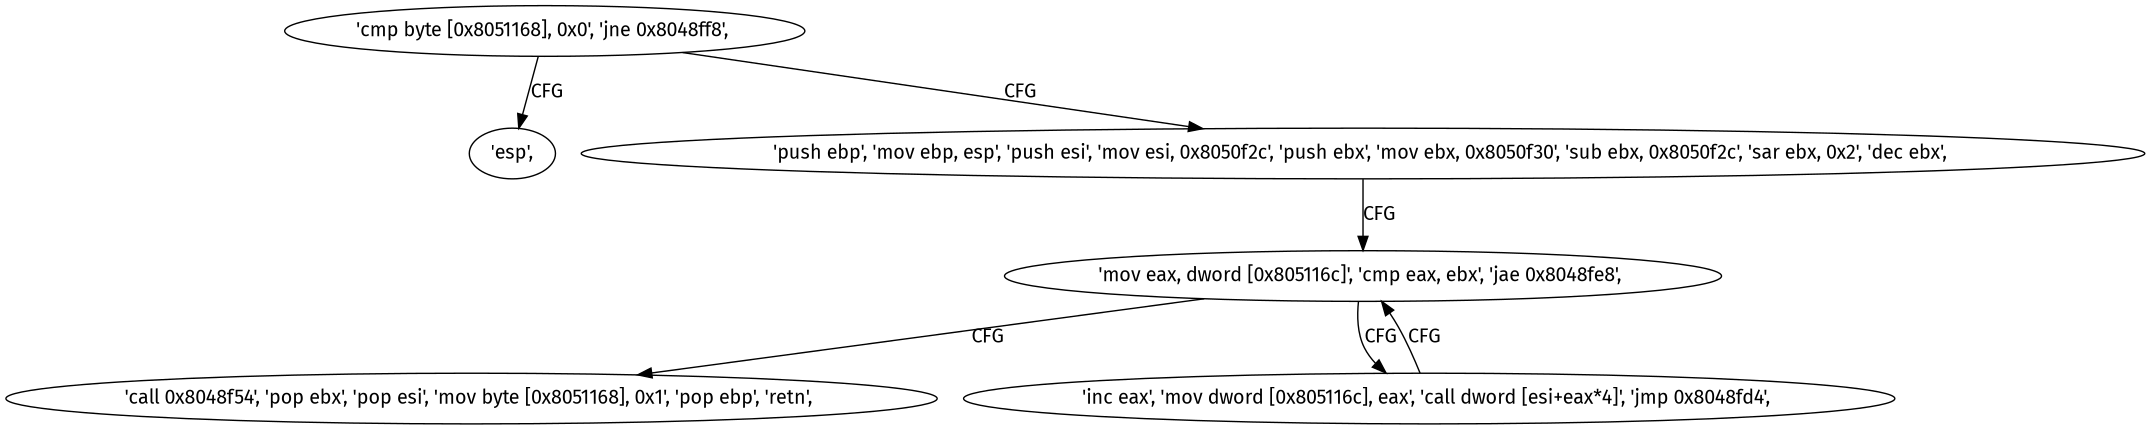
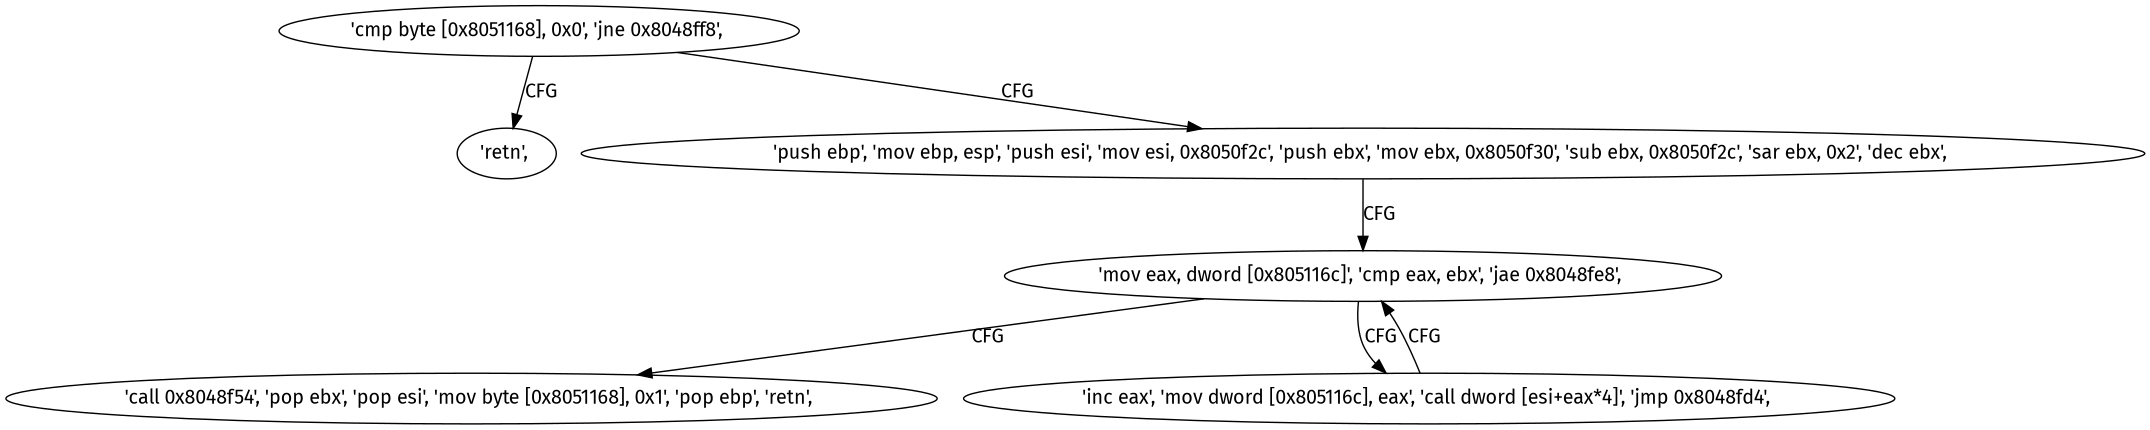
(512, 154) -> (507, 154)
